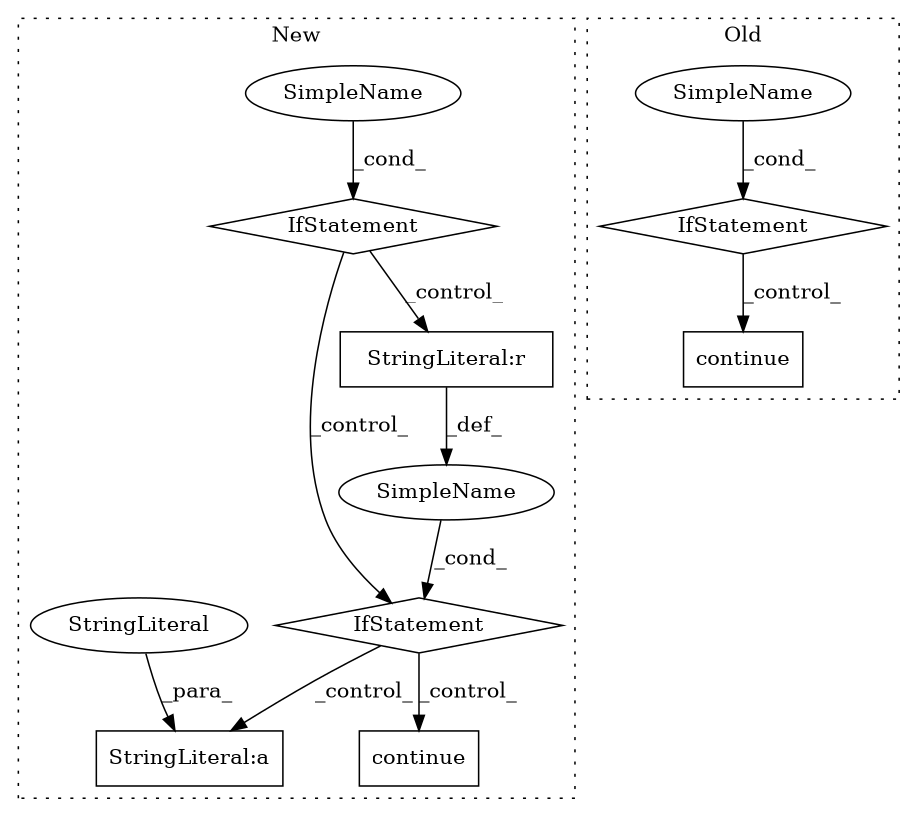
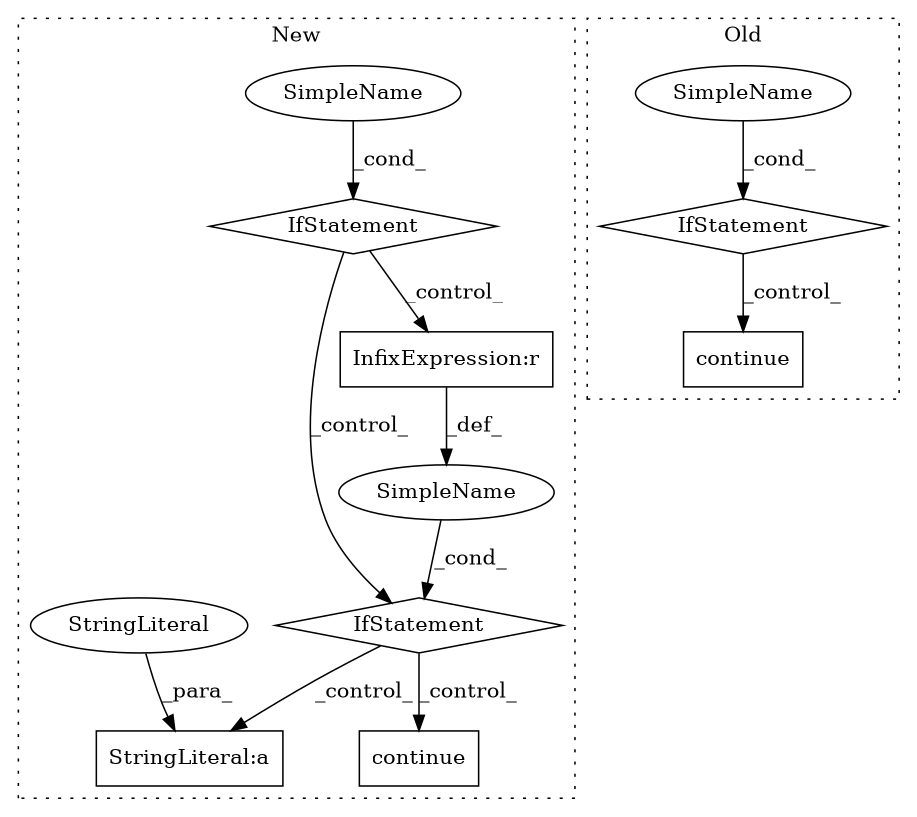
(447, 359) -> (447, 359)
